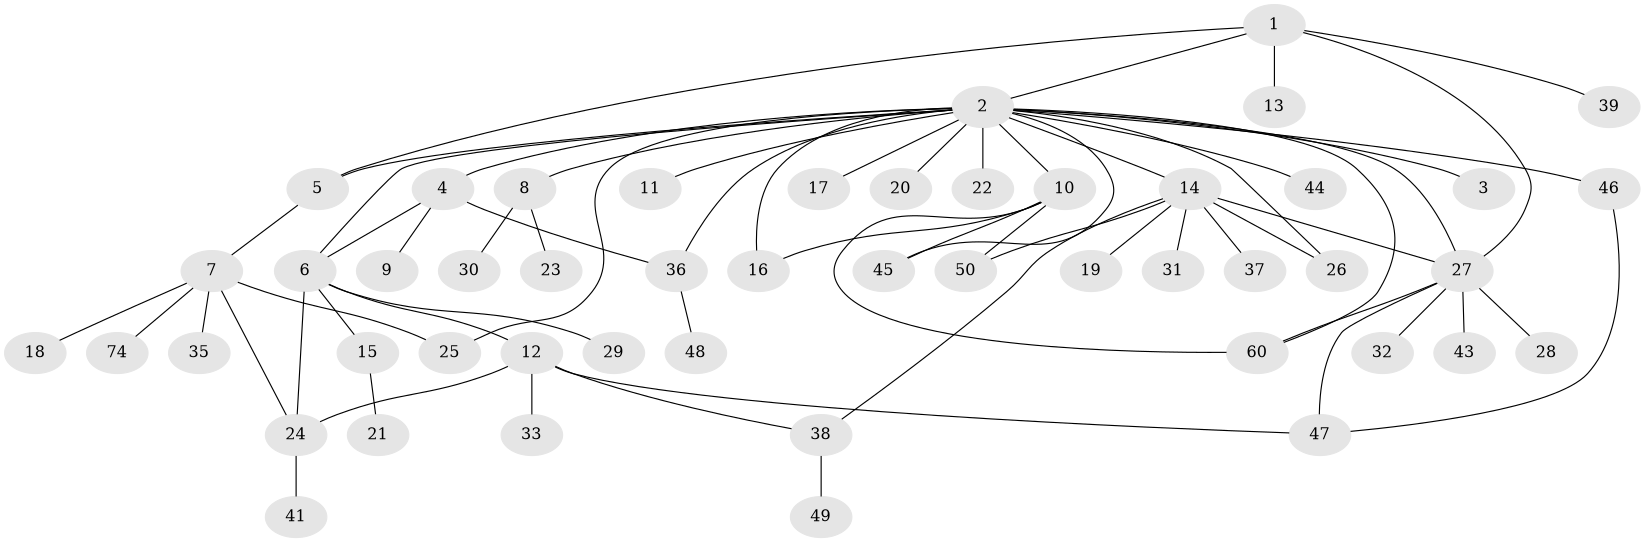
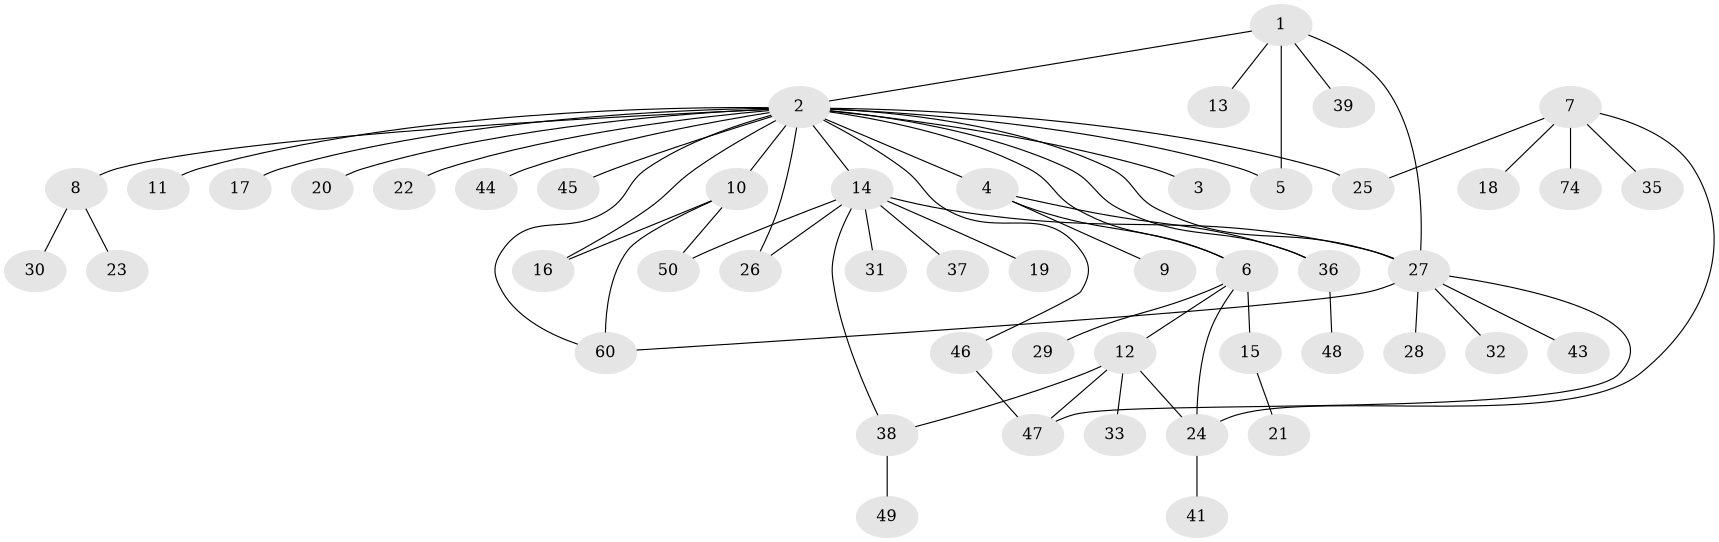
(265, 230) -> none
(974, 230) -> none
